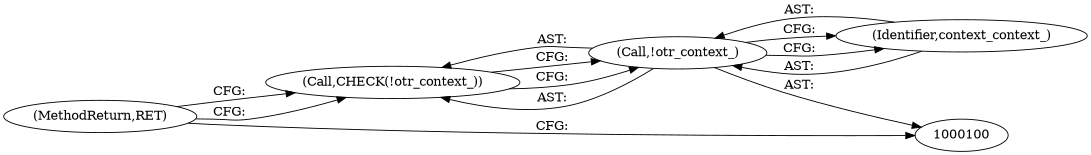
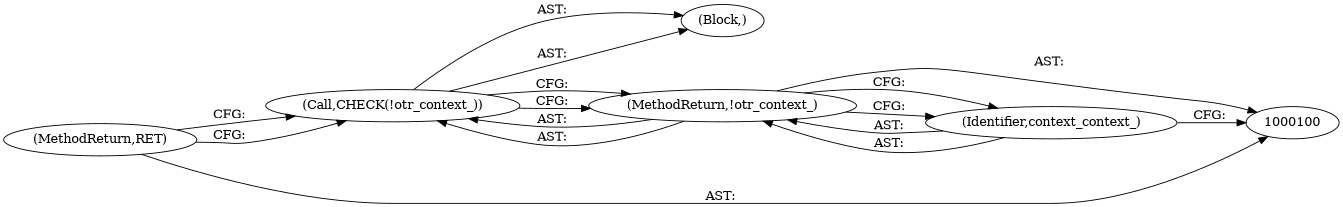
none -> (723, 21)
(678, 53) -> (723, 106)
none -> (1207, 123)
(554, 127) -> (723, 197)
